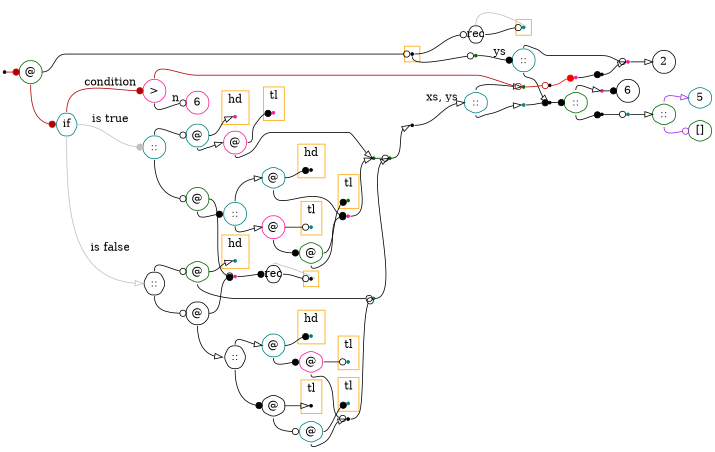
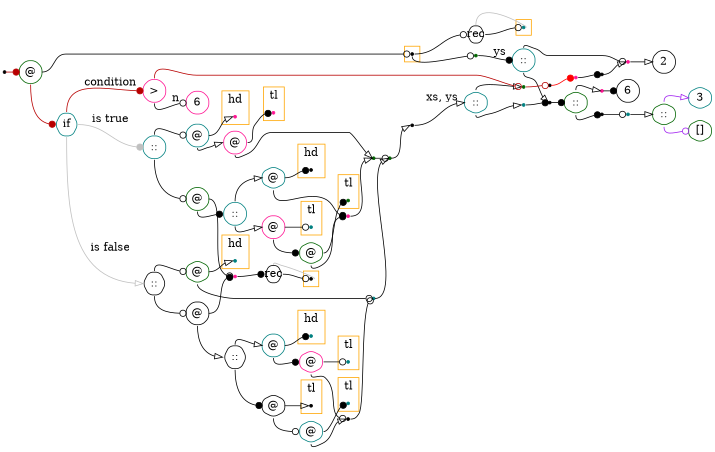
(700, 98) -> (700, 98)
